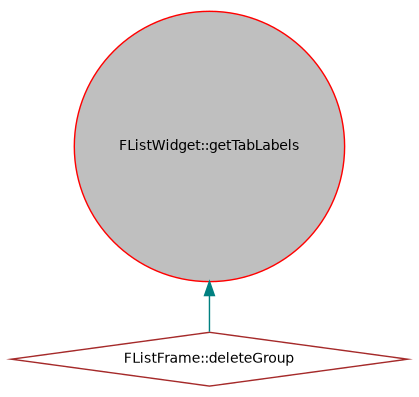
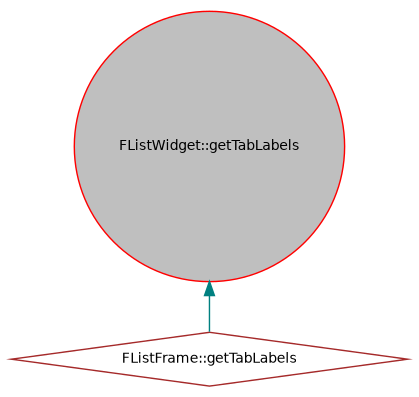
(209, 359) -> (209, 359)
